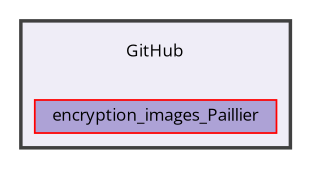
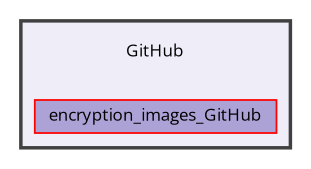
(156, 117) -> (156, 117)
